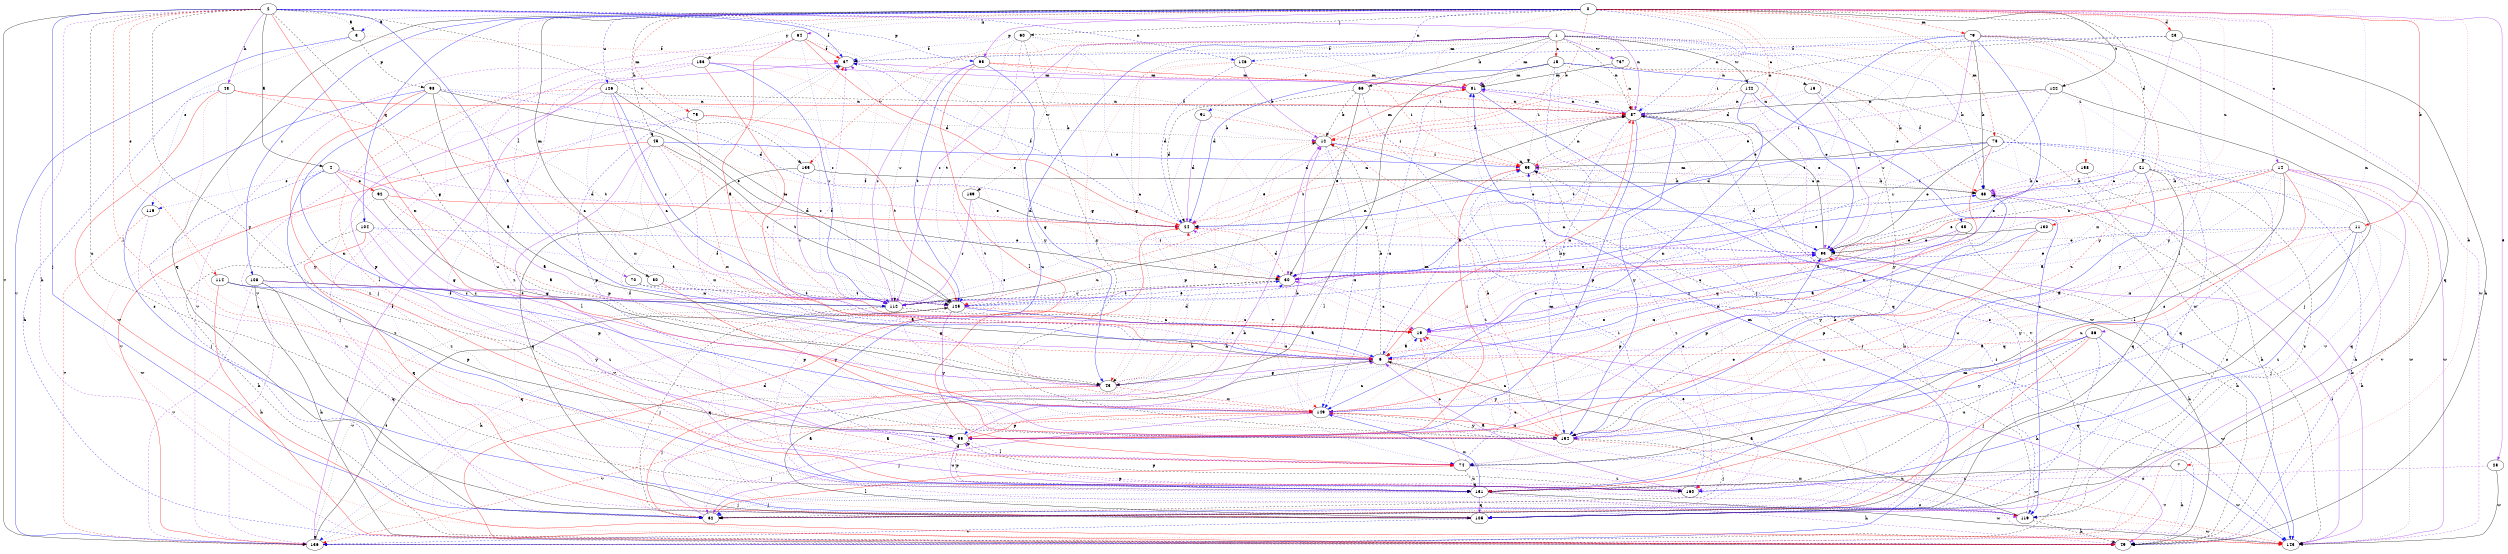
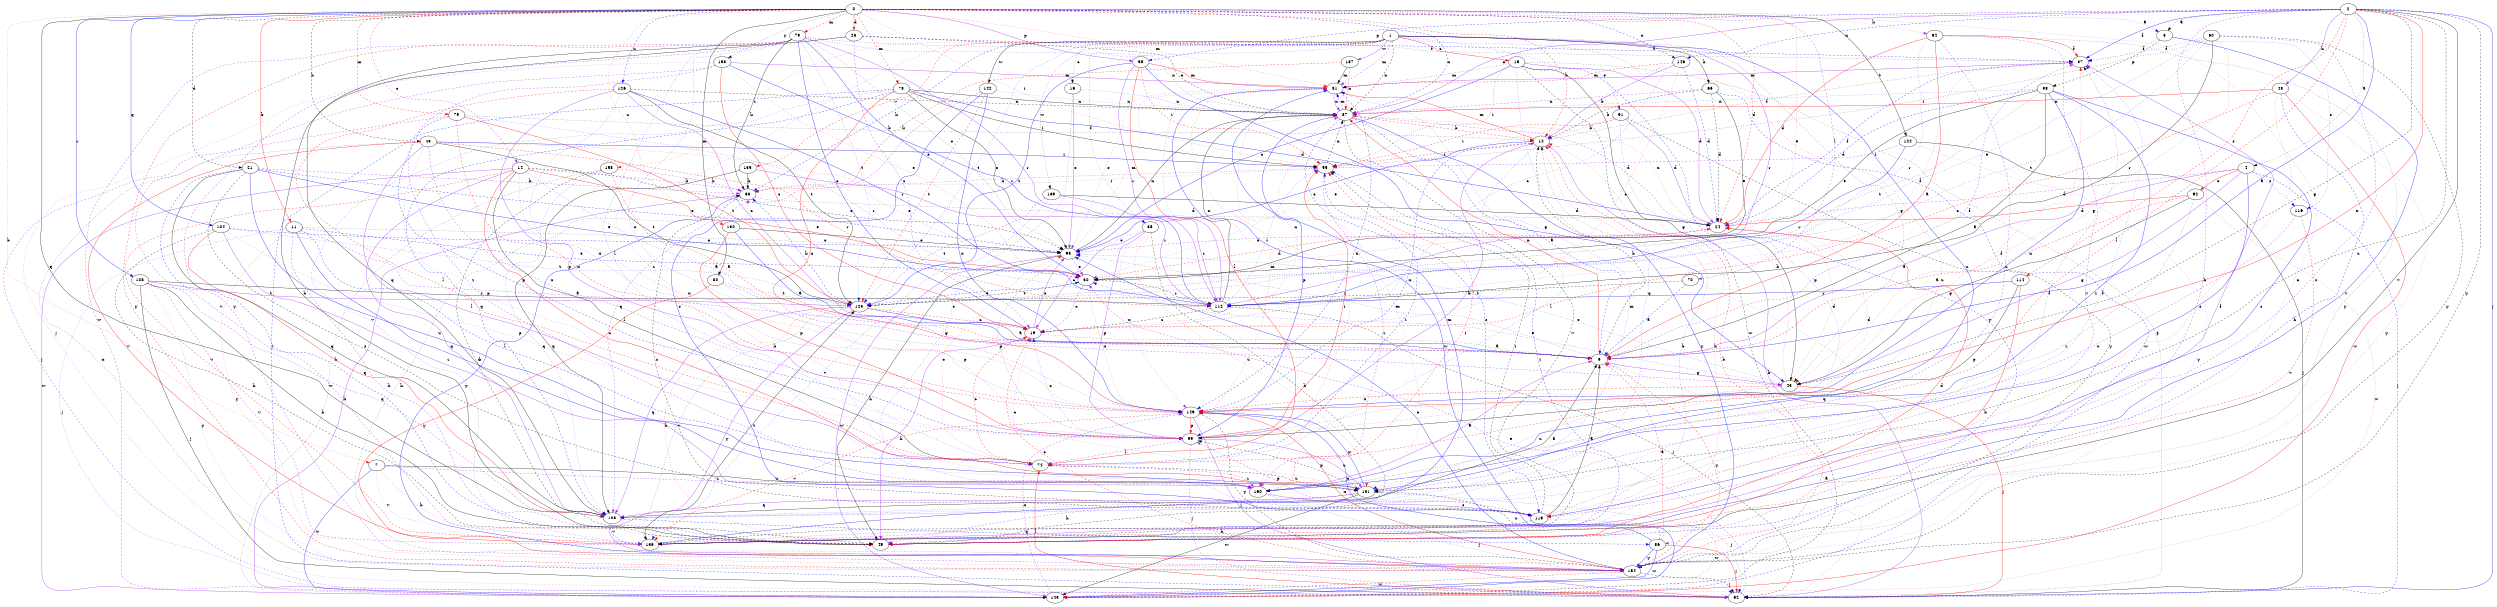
(1334, 21) -> none
(549, 56) -> none
(1621, 62) -> (1350, 62)
(1331, 86) -> (1660, 89)
(1855, 101) -> (1079, 104)
(1502, 102) -> (1529, 102)
(263, 110) -> (2345, 110)
(906, 139) -> (1768, 271)
(1373, 230) -> (1050, 60)
(1530, 274) -> (1635, 257)
(1879, 312) -> (2111, 339)
(1273, 320) -> (1869, 320)
(1613, 335) -> (1452, 346)
(1966, 373) -> (1348, 479)
(2333, 399) -> (842, 426)
(851, 462) -> (1769, 401)
(2496, 465) -> none
(1324, 474) -> none
(2006, 499) -> (980, 532)
(1849, 501) -> (1404, 505)
(969, 507) -> (688, 356)
(2176, 521) -> (628, 532)
